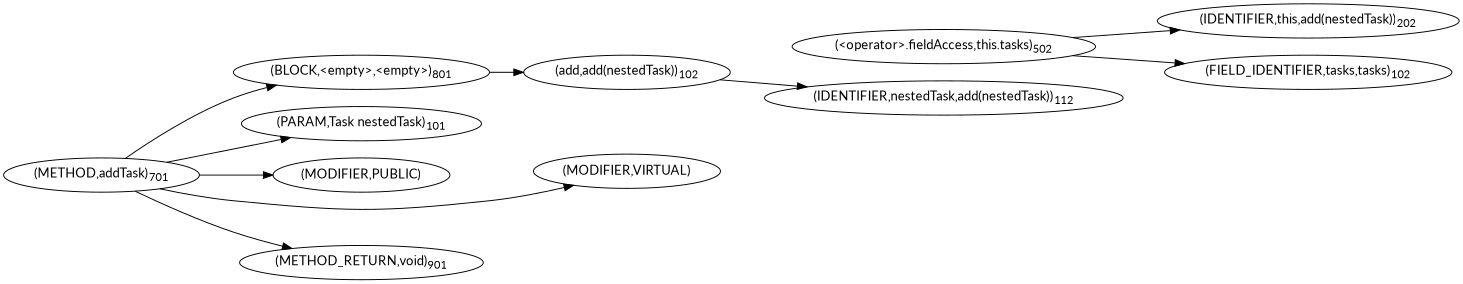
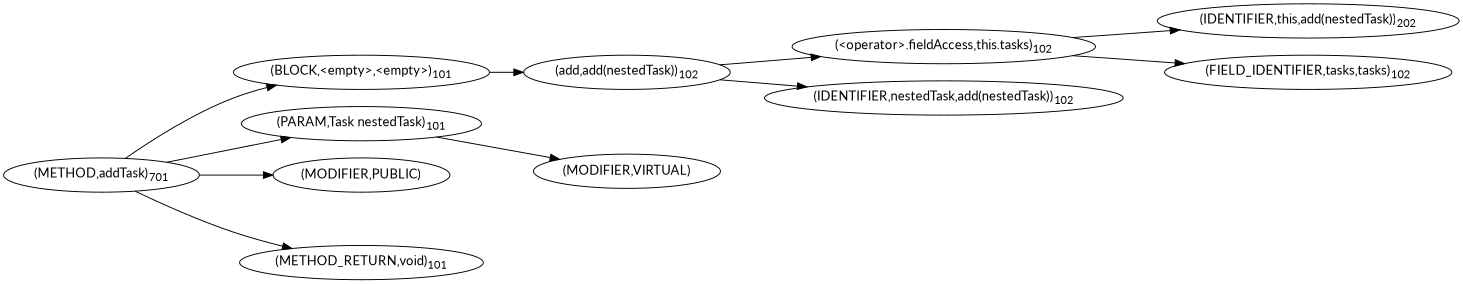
(1043, 45) -> (1043, 45)
none -> (765, 61)
(442, 71) -> (442, 71)
(1064, 97) -> (1064, 97)
(362, 209) -> (493, 147)
(438, 261) -> (438, 261)
